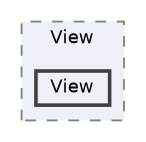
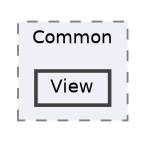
(73, 39) -> (73, 39)
